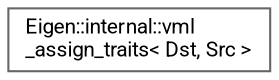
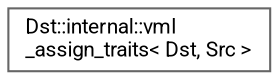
(139, 40) -> (139, 40)
